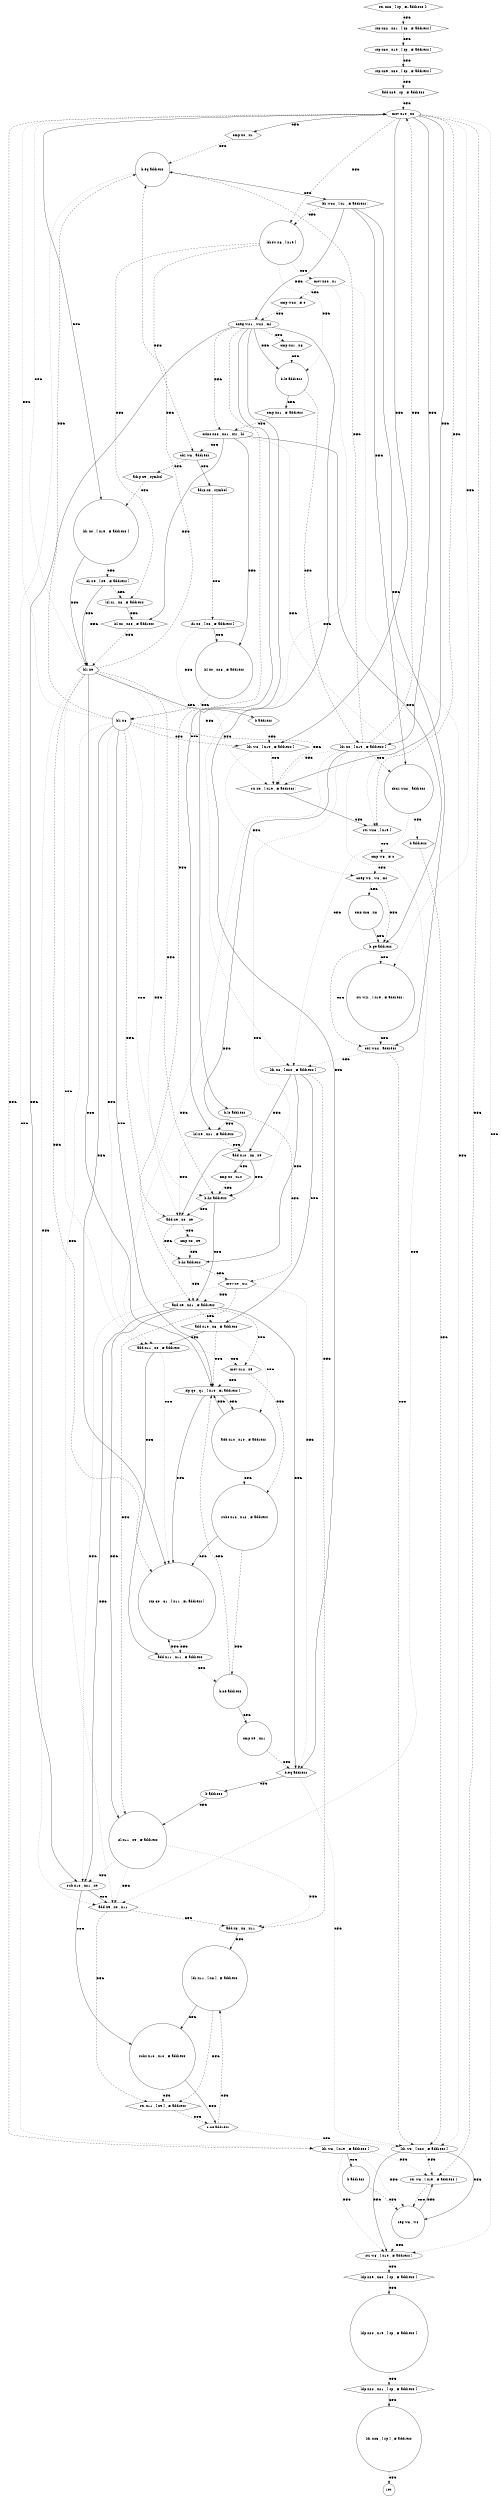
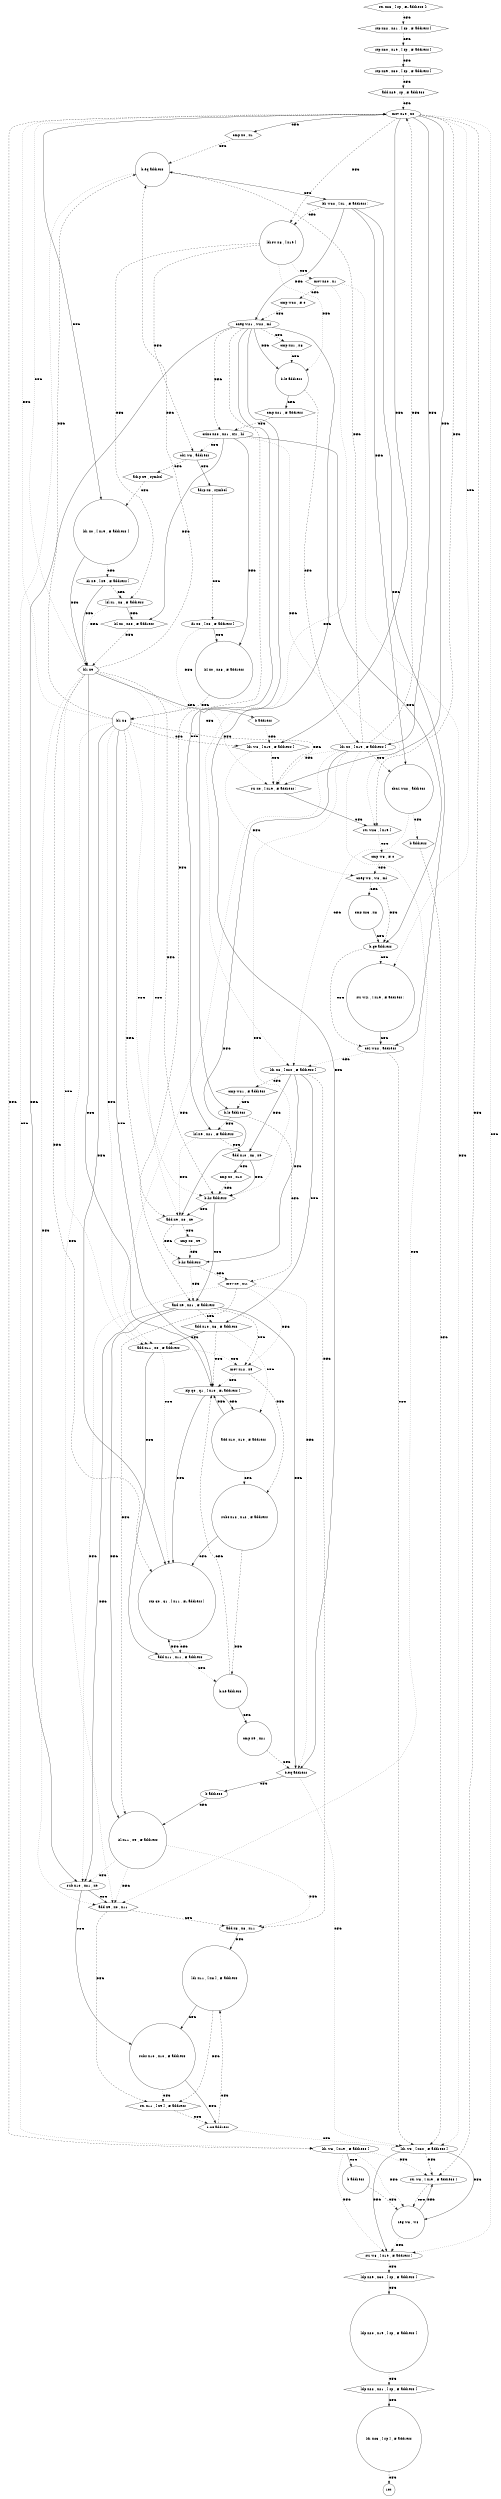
(471, 490) -> (471, 490)
(210, 721) -> (210, 721)
(159, 998) -> (159, 998)
(381, 1037) -> (381, 1037)
none -> (247, 1091)
(217, 1294) -> (282, 1324)
